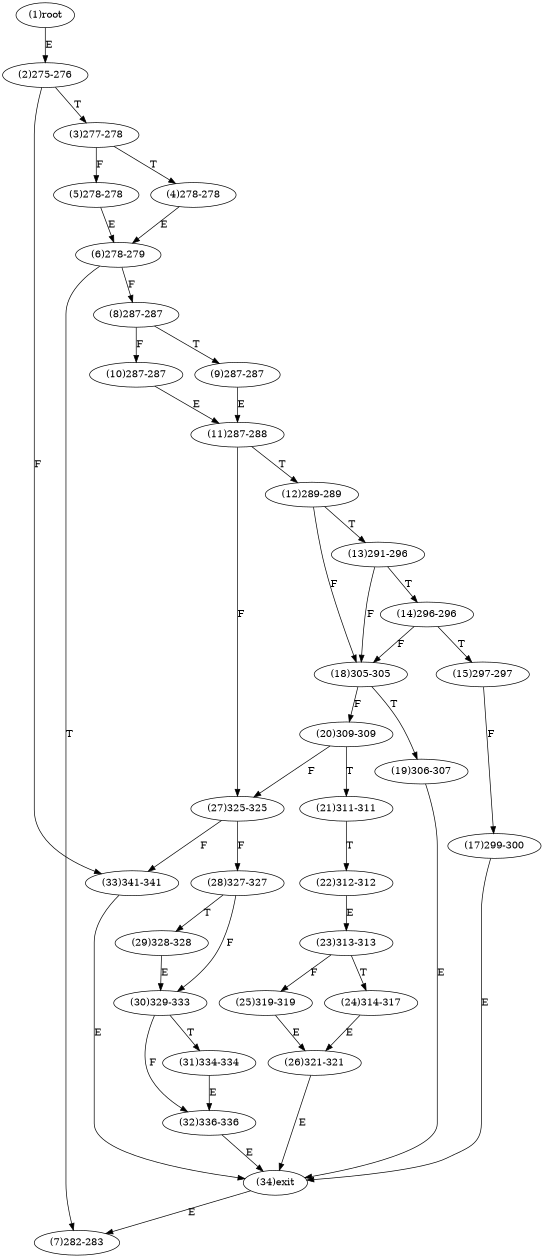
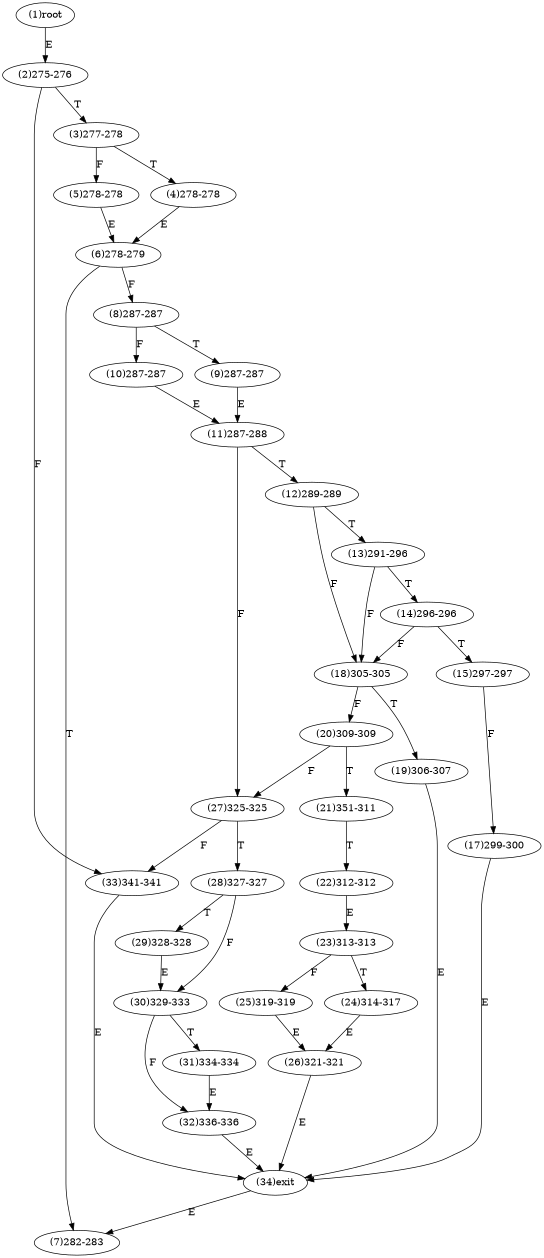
(346, 809) -> (346, 809)
(241, 846) -> (241, 846)
